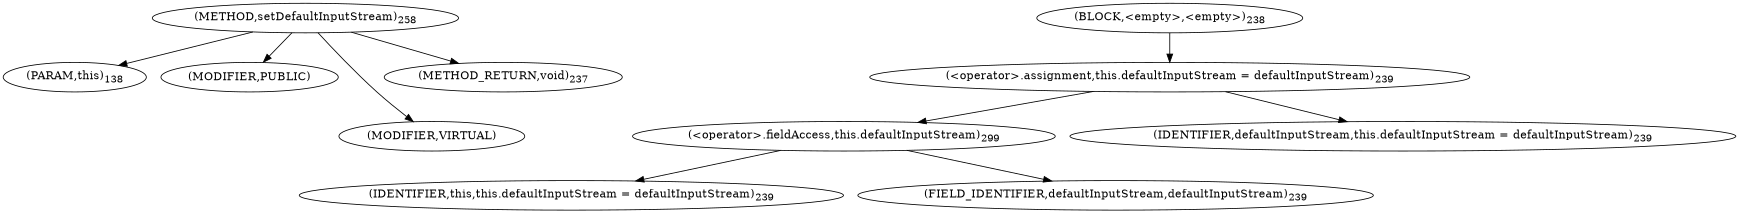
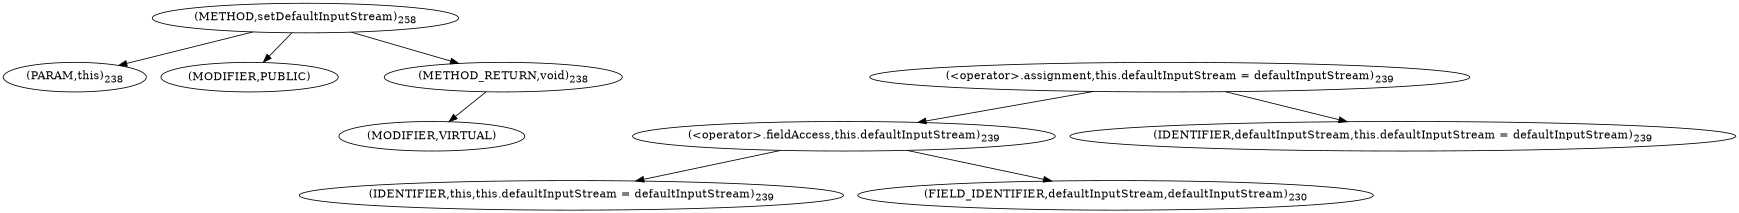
(1170, 18) -> none
(114, 76) -> (114, 76)
(579, 76) -> (579, 76)
(361, 77) -> (471, 104)
(990, 135) -> (990, 135)
(1298, 194) -> (1298, 194)
